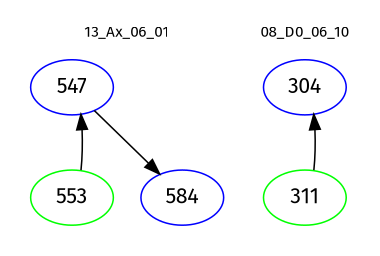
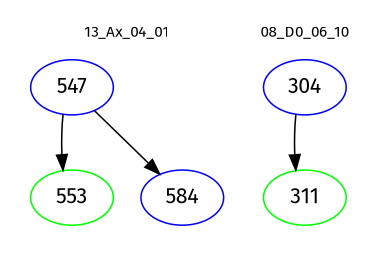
(127, 33) -> (127, 33)
(82, 150) -> (62, 135)
(315, 150) -> (295, 135)
